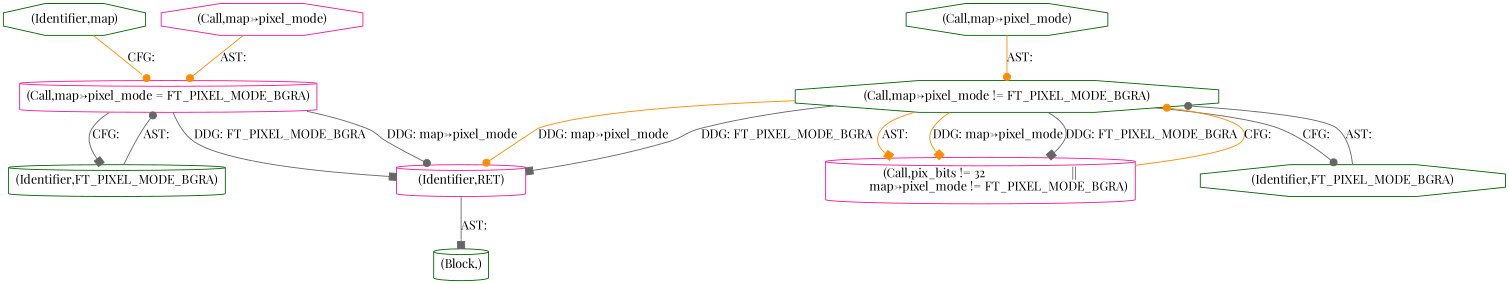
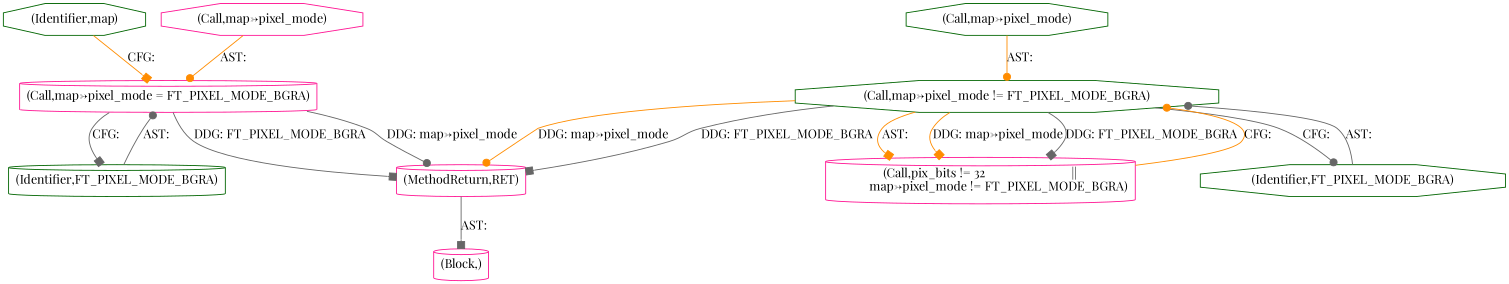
(118, 55) -> (118, 55)
(461, 181) -> (461, 181)
(461, 265) -> (461, 265)
